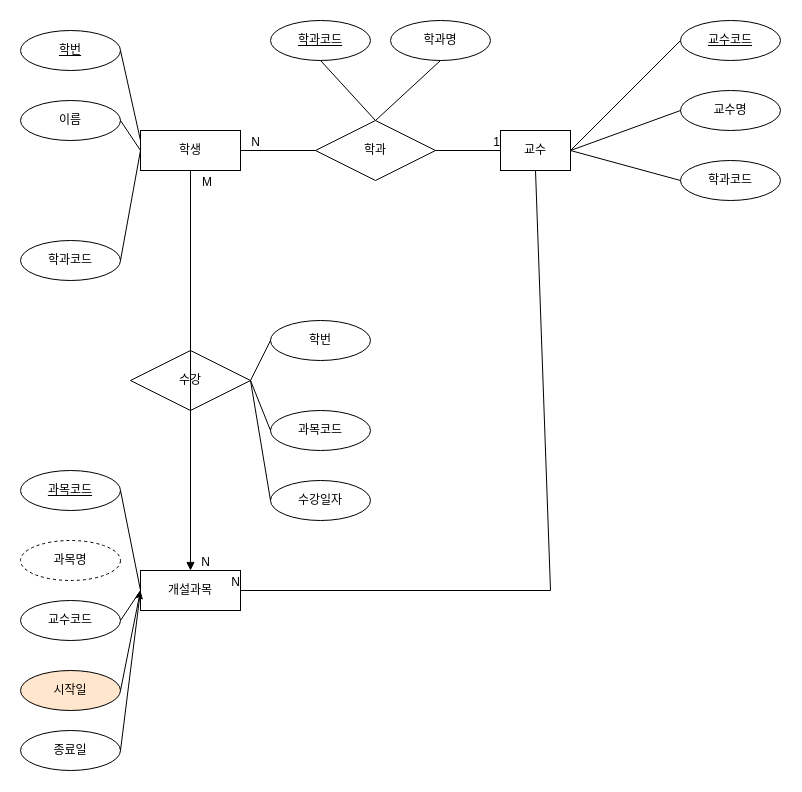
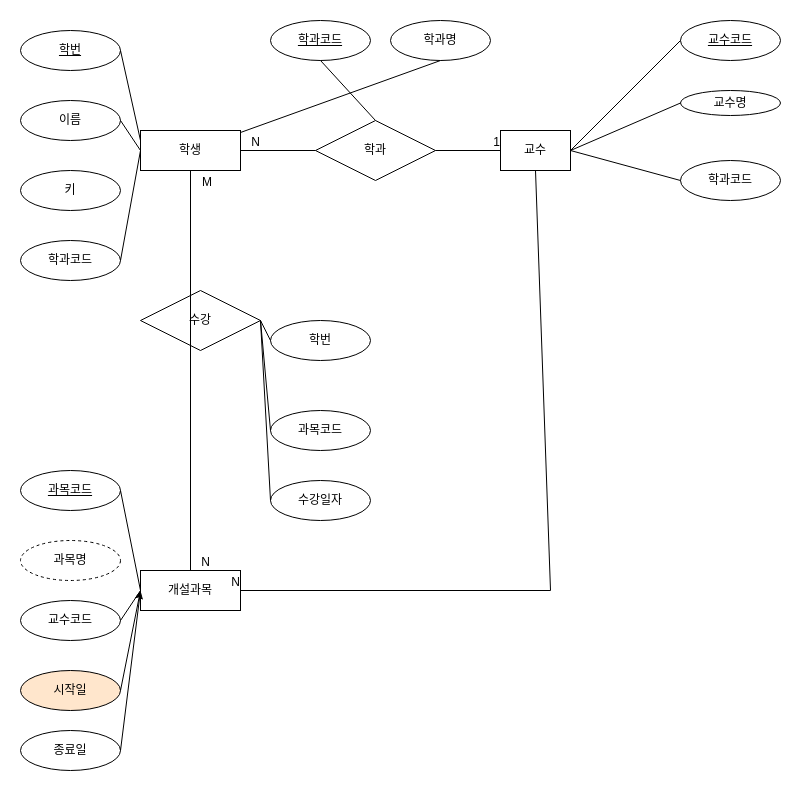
(408, 91) -> (341, 97)
(731, 111) -> (731, 103)
none -> (71, 191)
(191, 381) -> (201, 321)
(191, 561) -> (191, 564)
